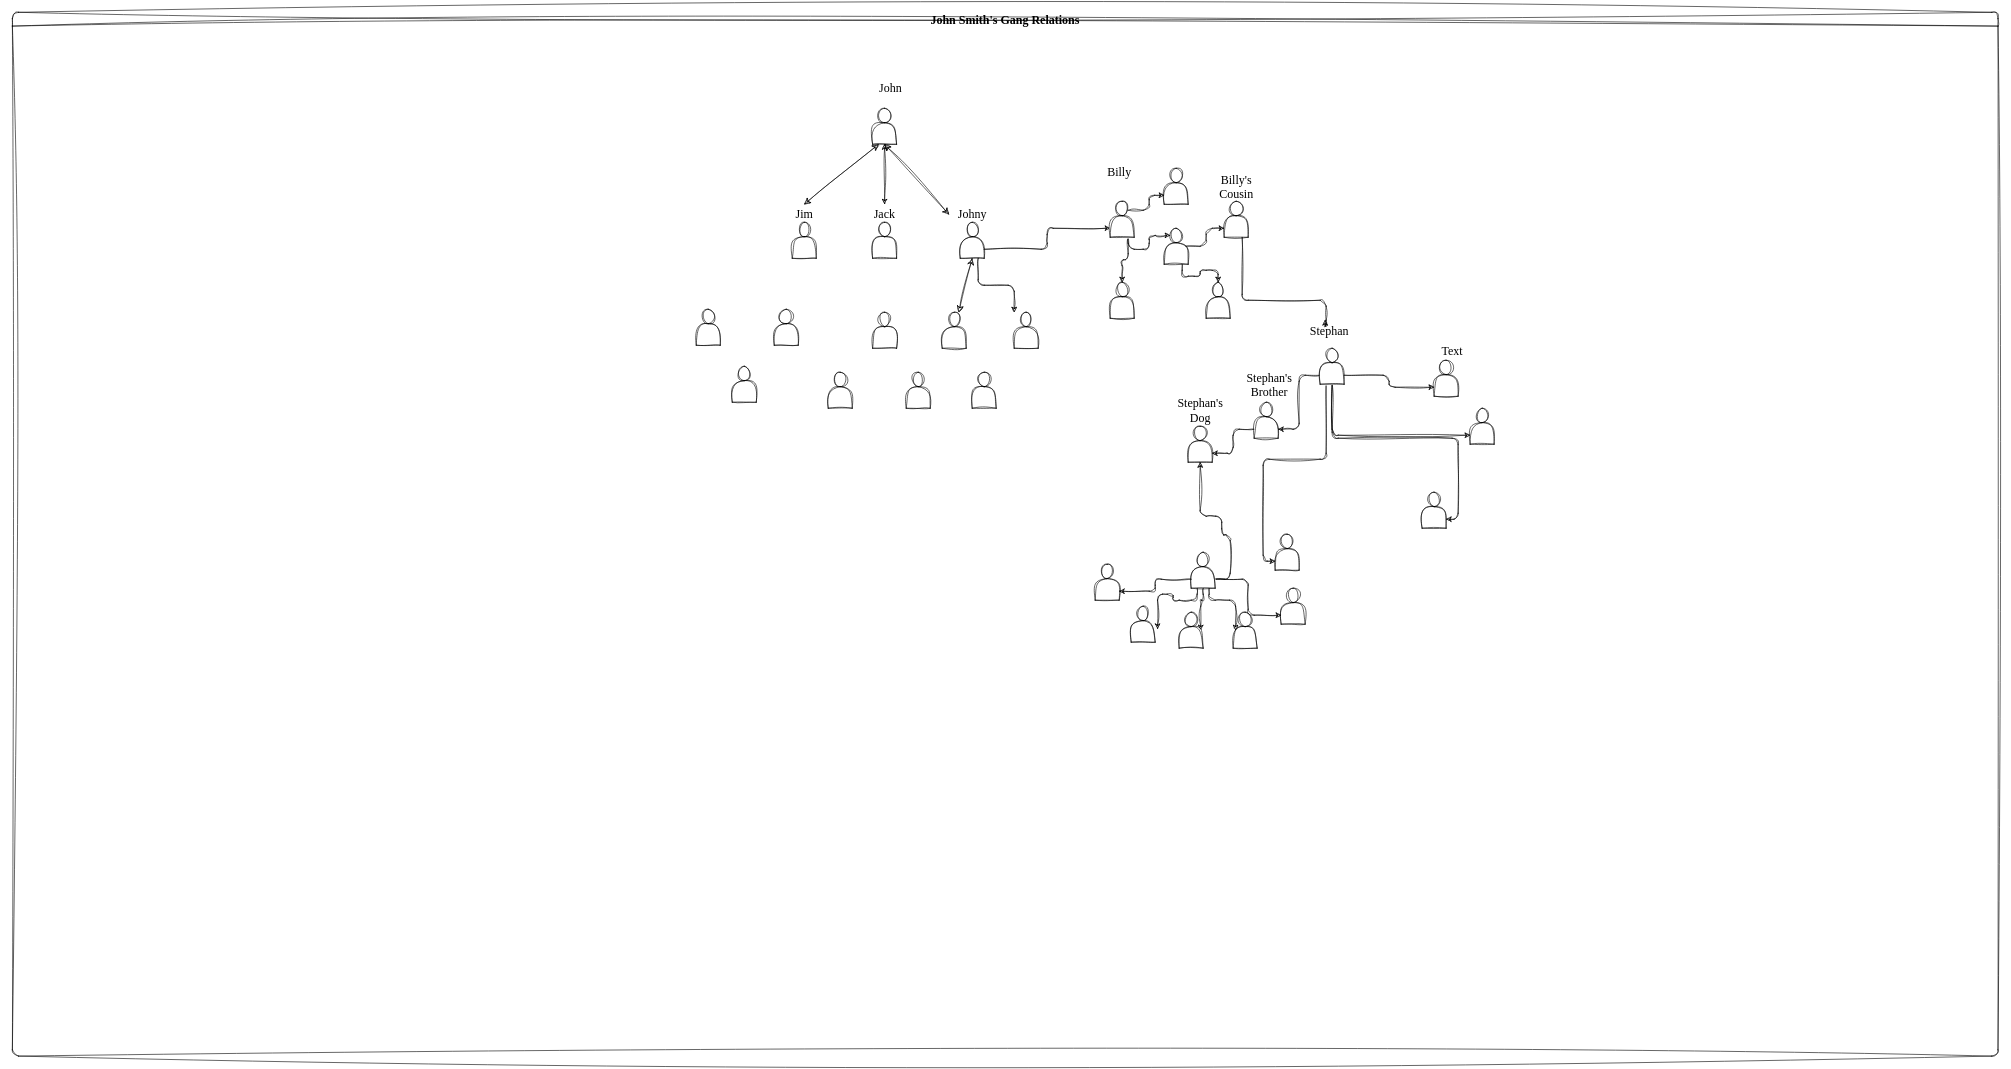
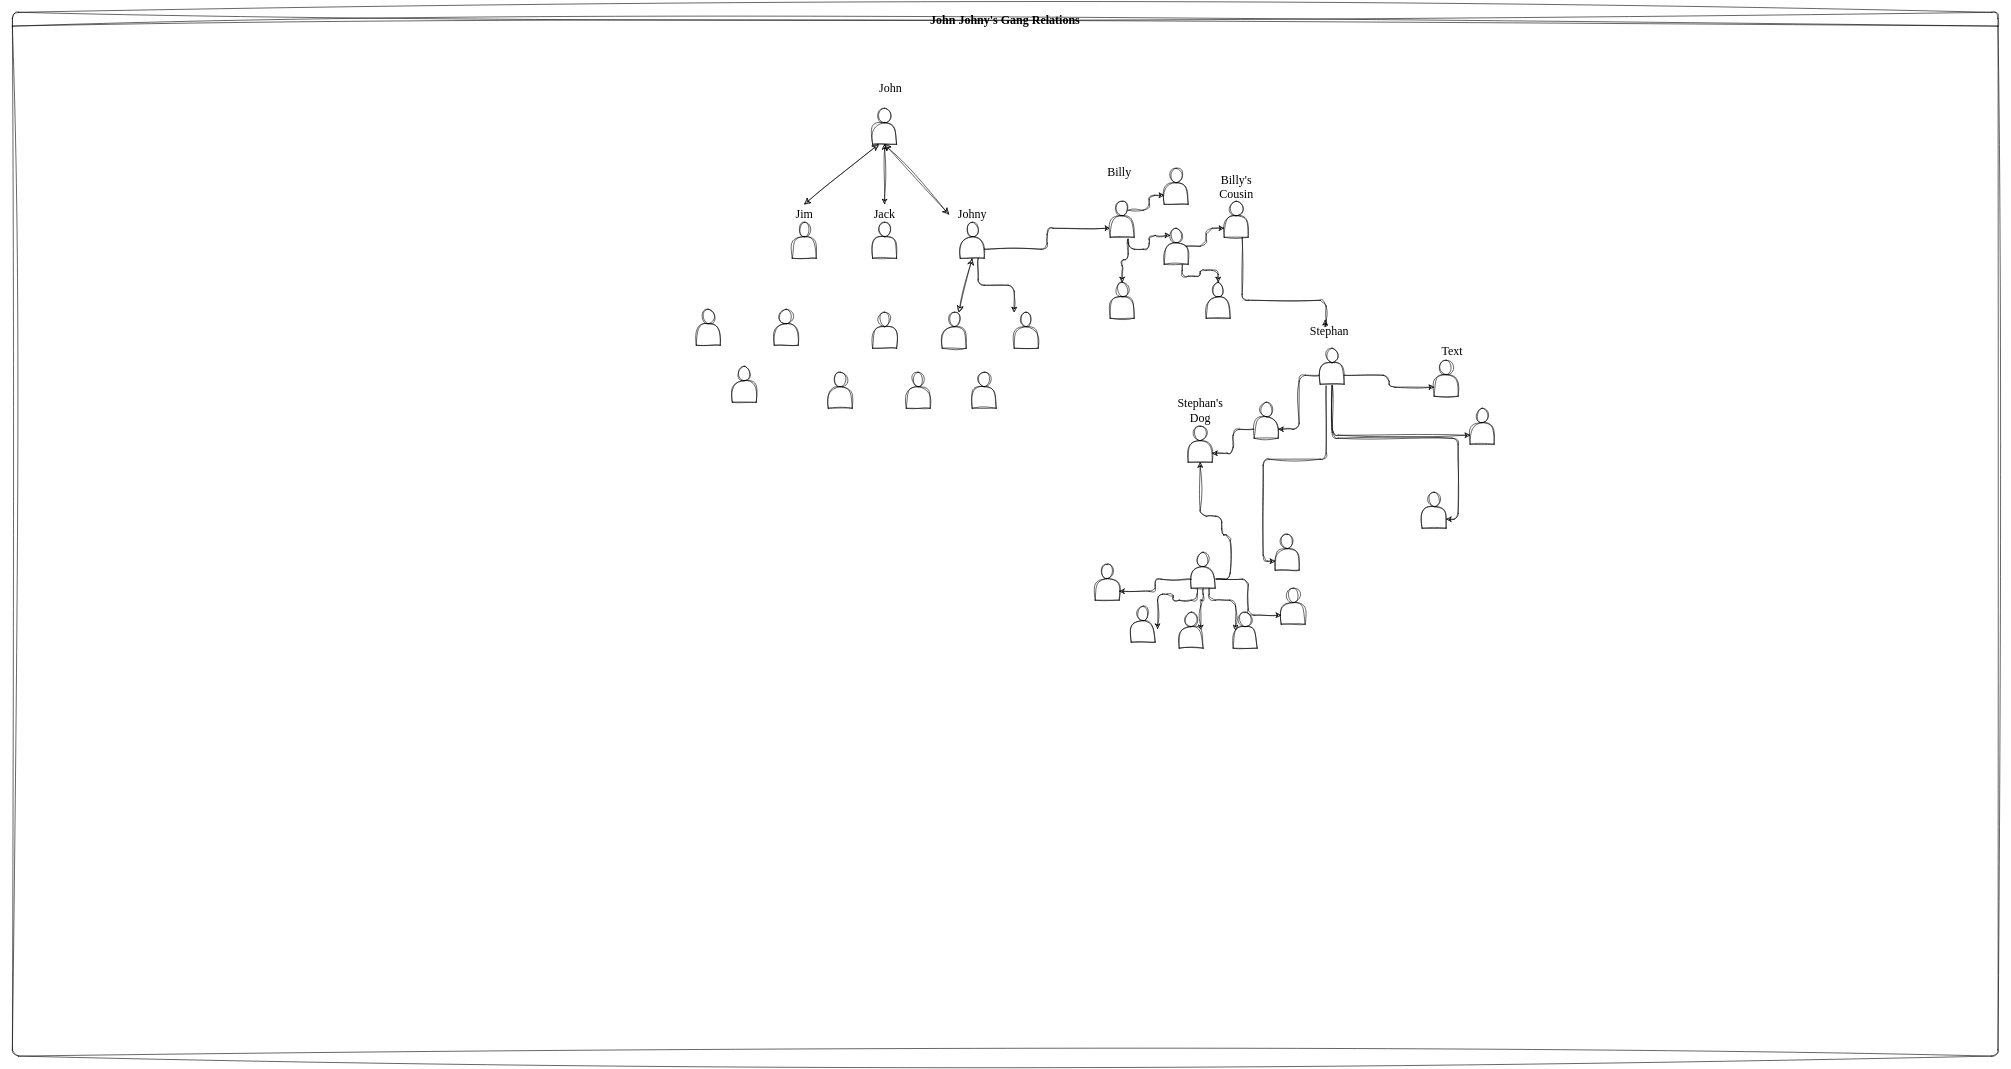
(1005, 20) -> (1005, 20)
(1269, 384) -> none
